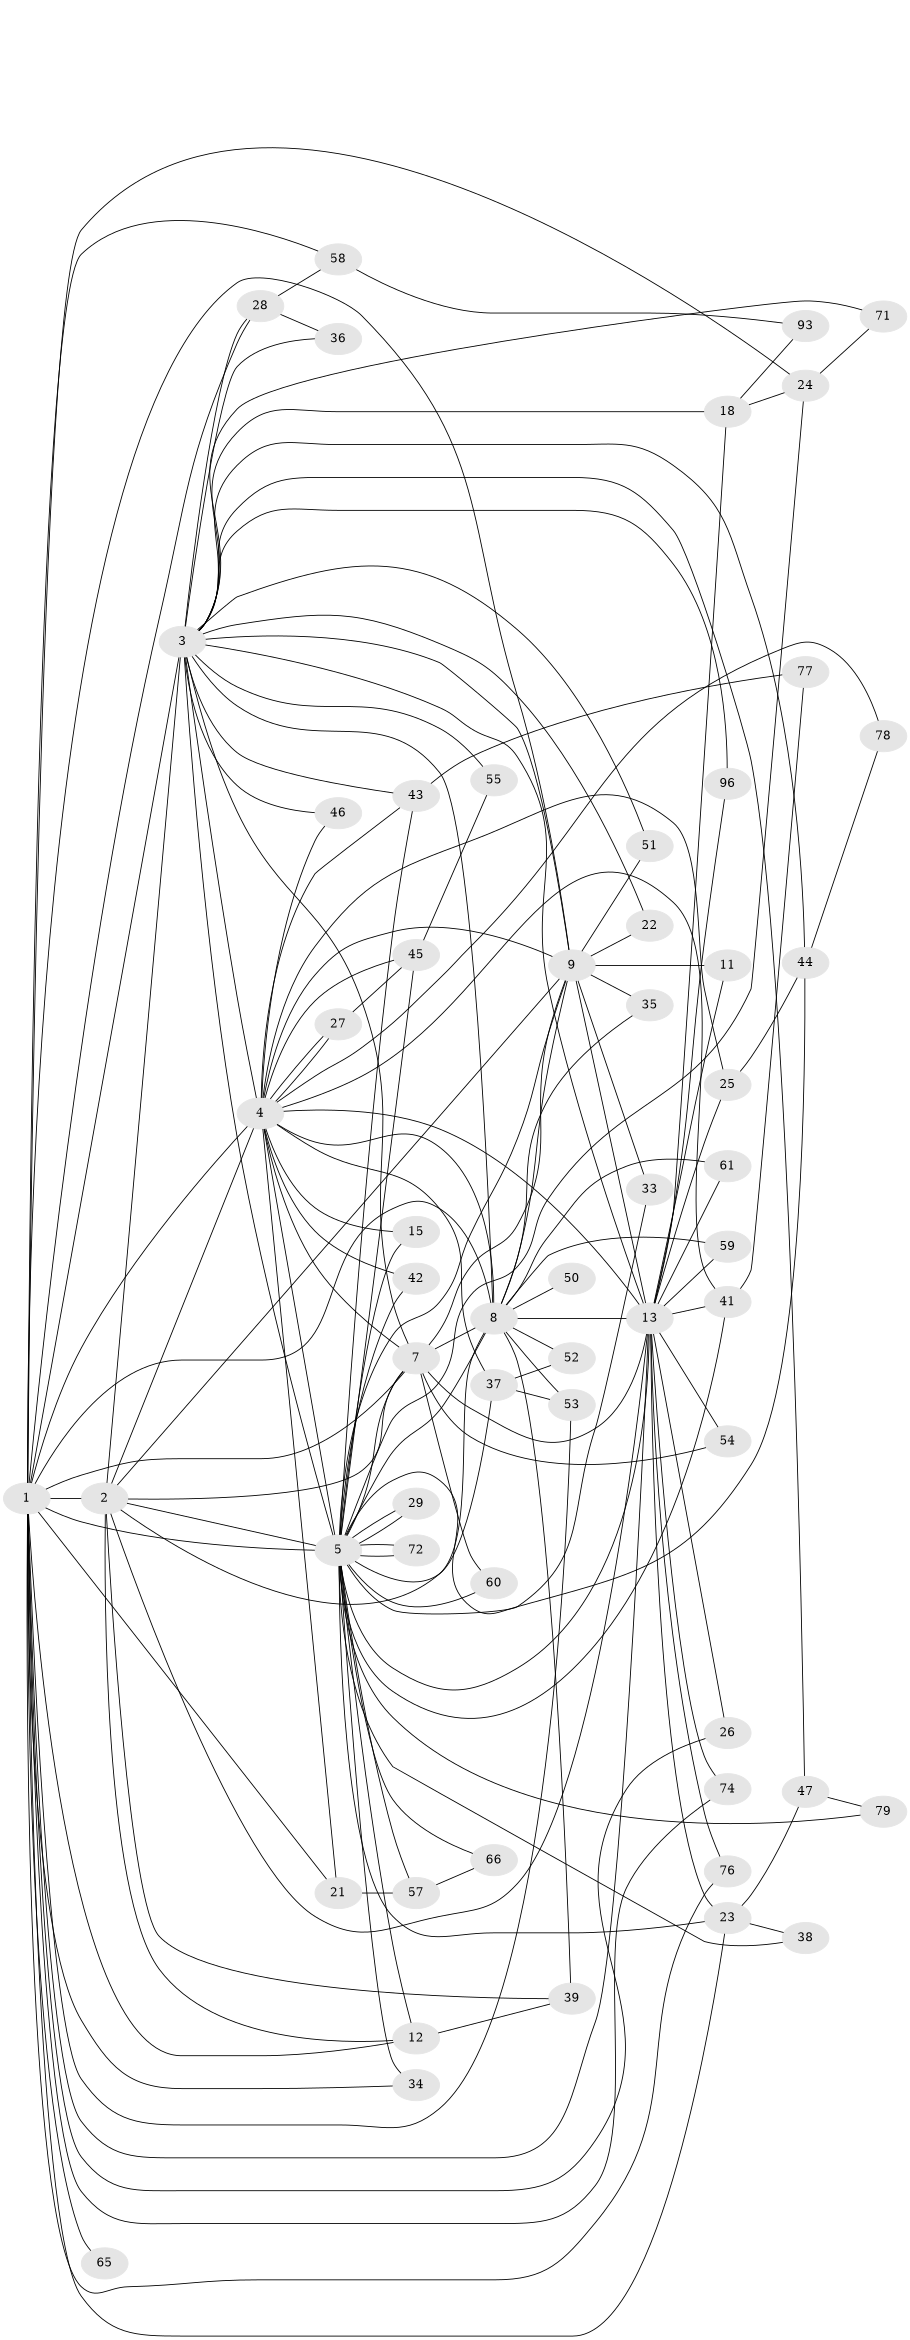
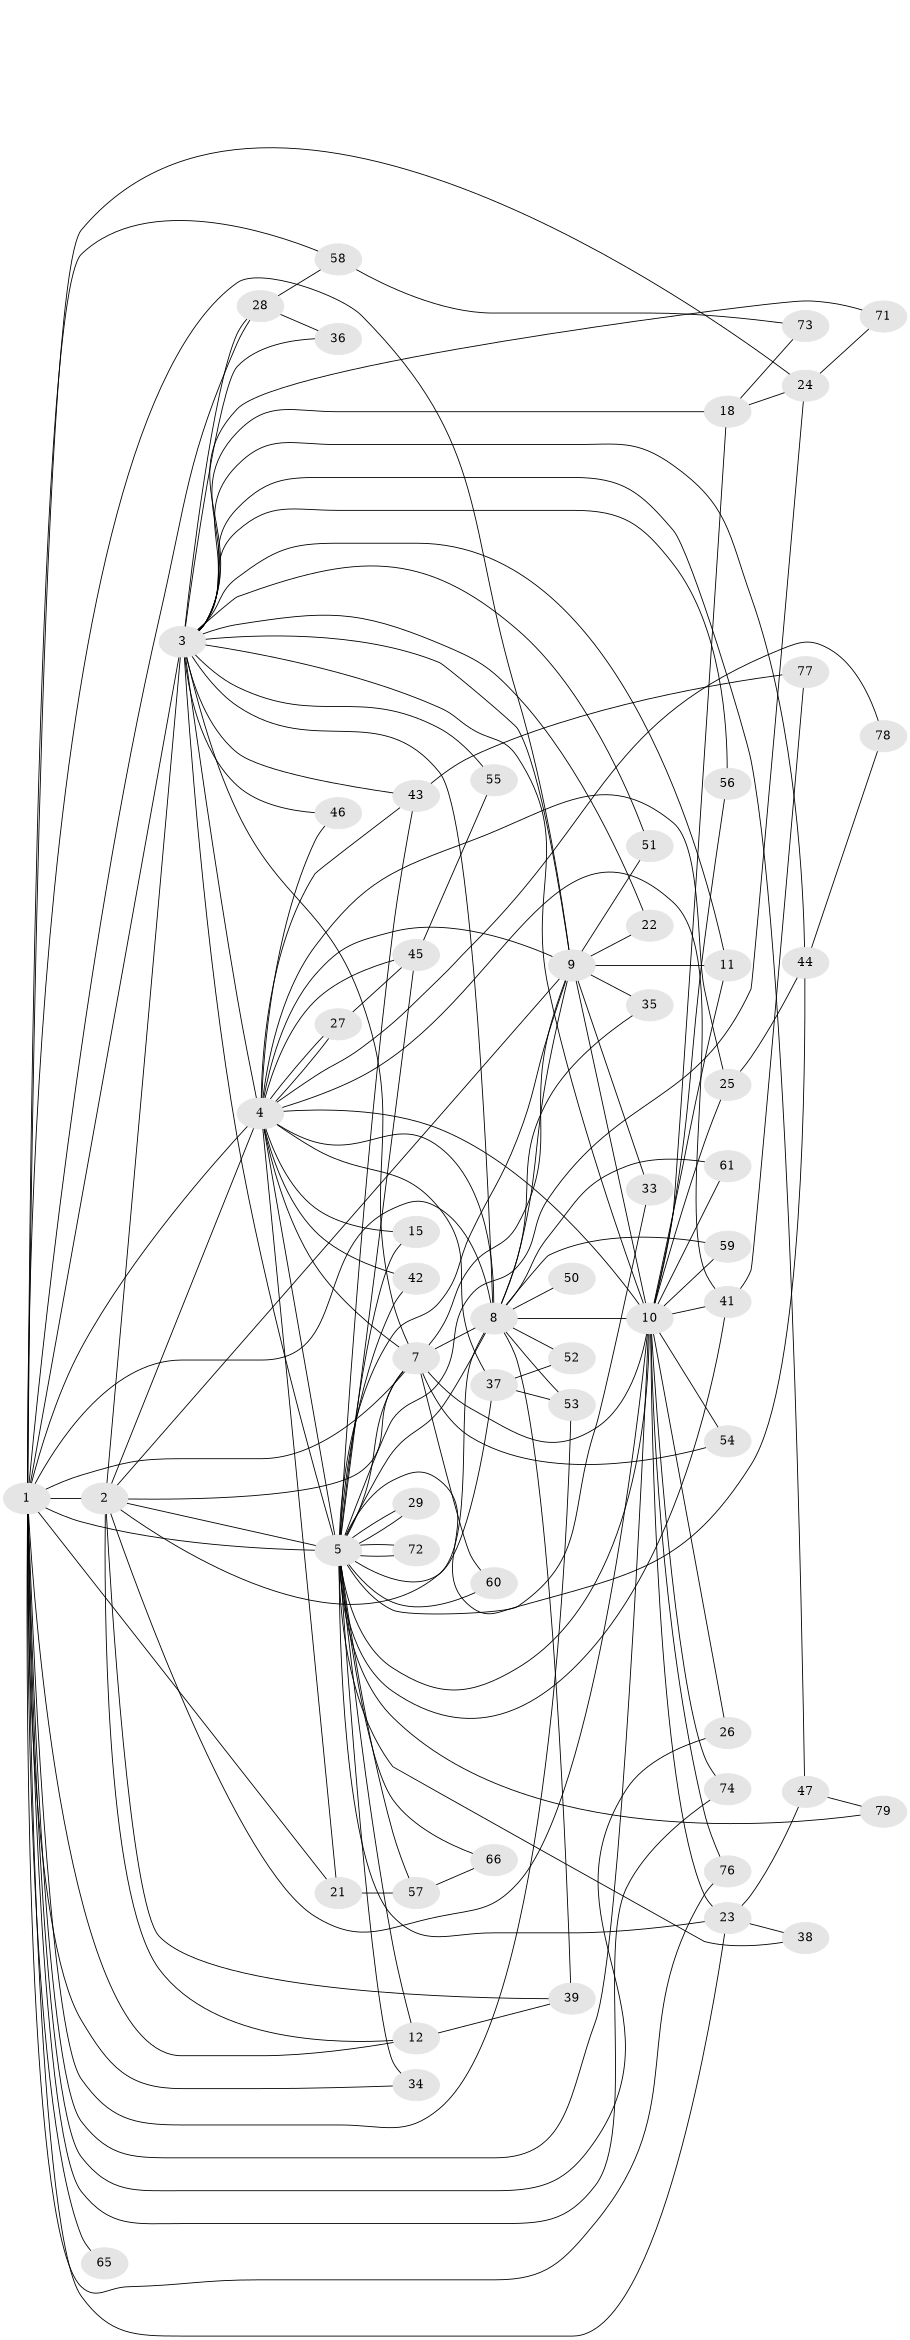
(806, 326) -> (806, 326)
none -> (550, 596)
(728, 784) -> (728, 784)
(650, 1319) -> (650, 1319)
